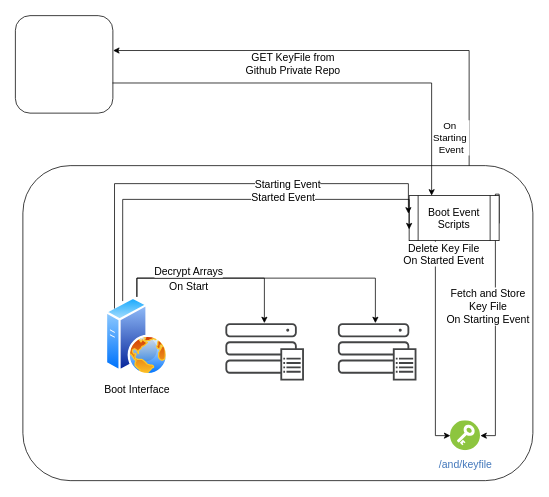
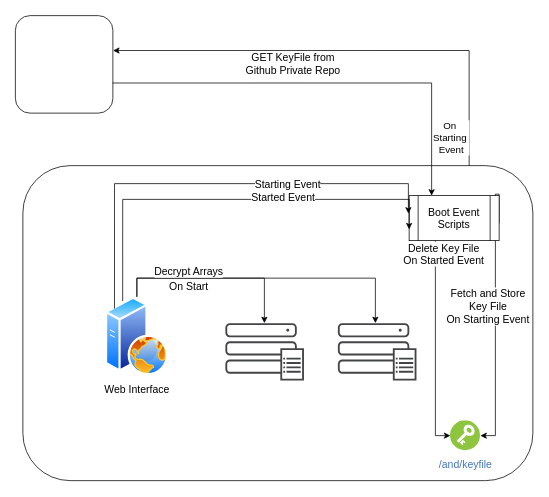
(137, 388) -> (137, 388)
